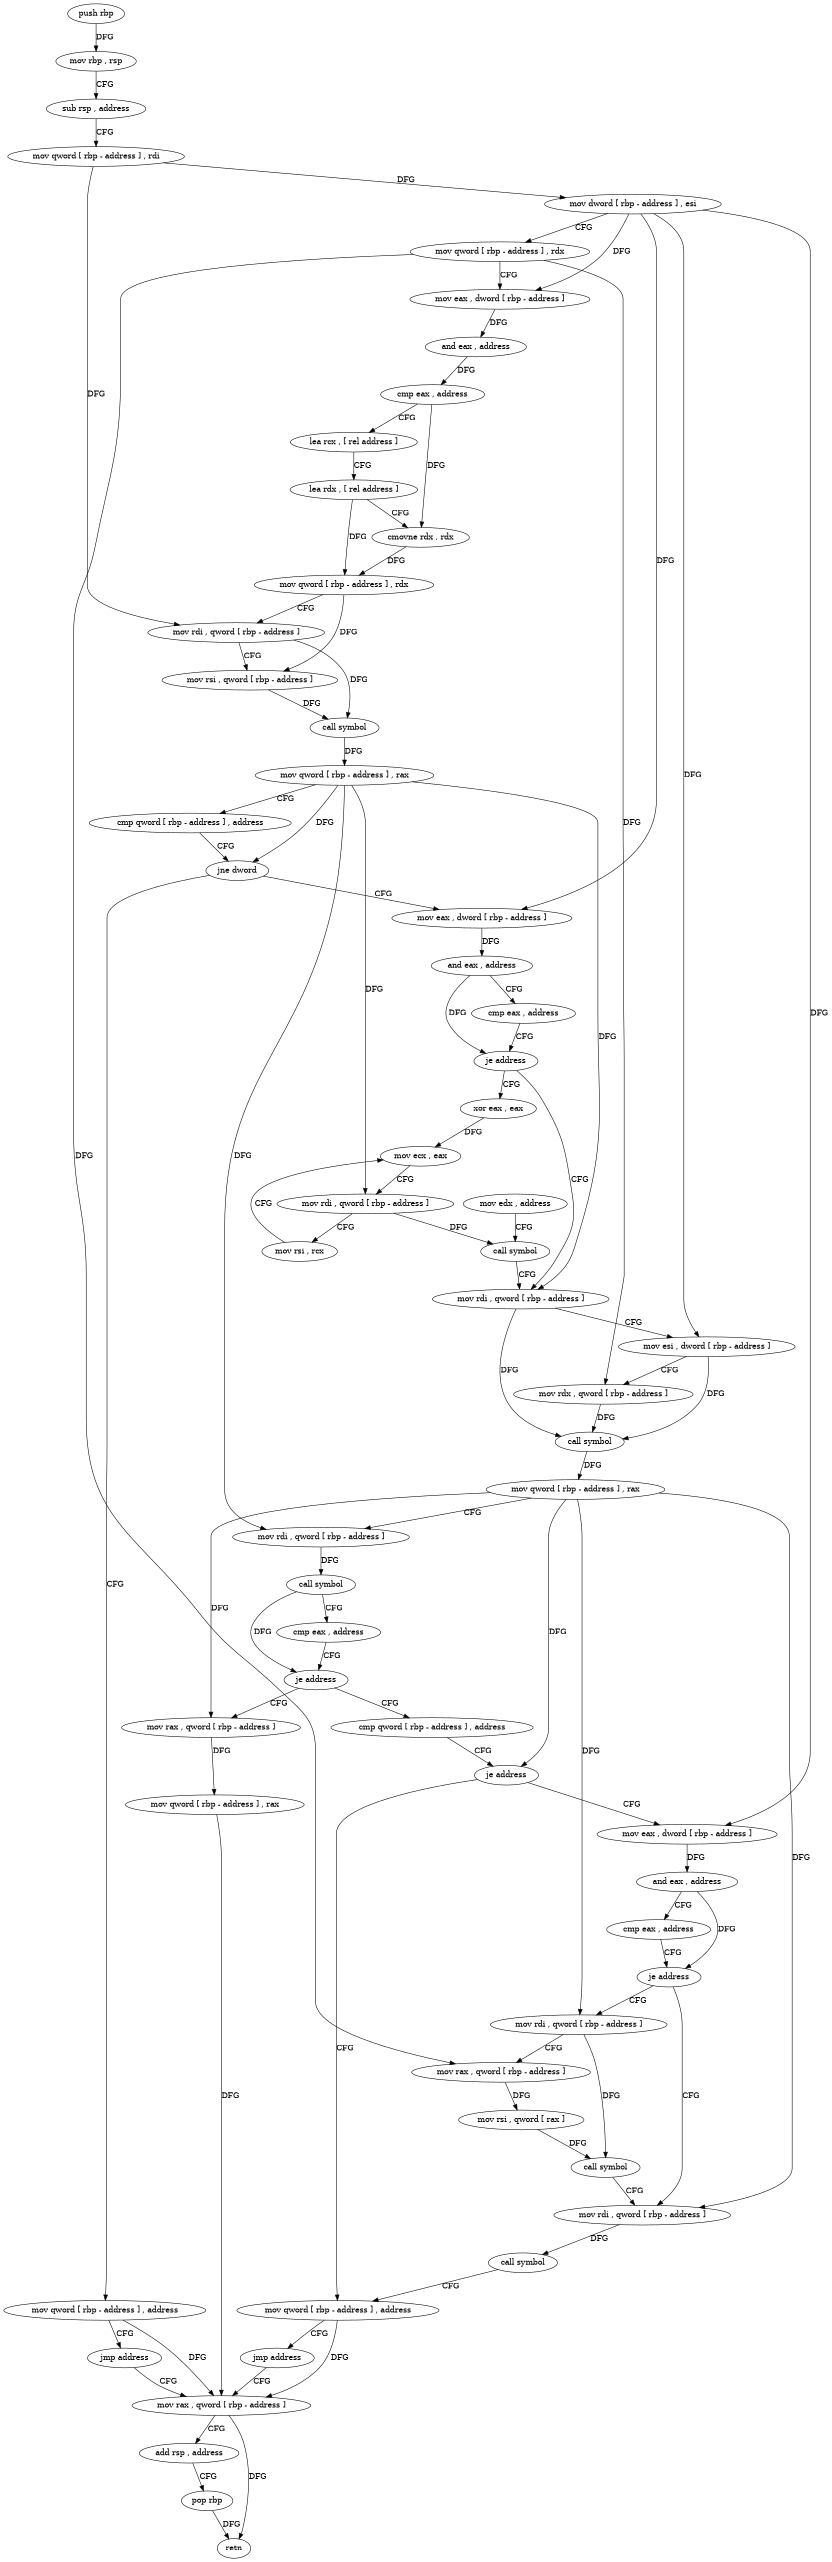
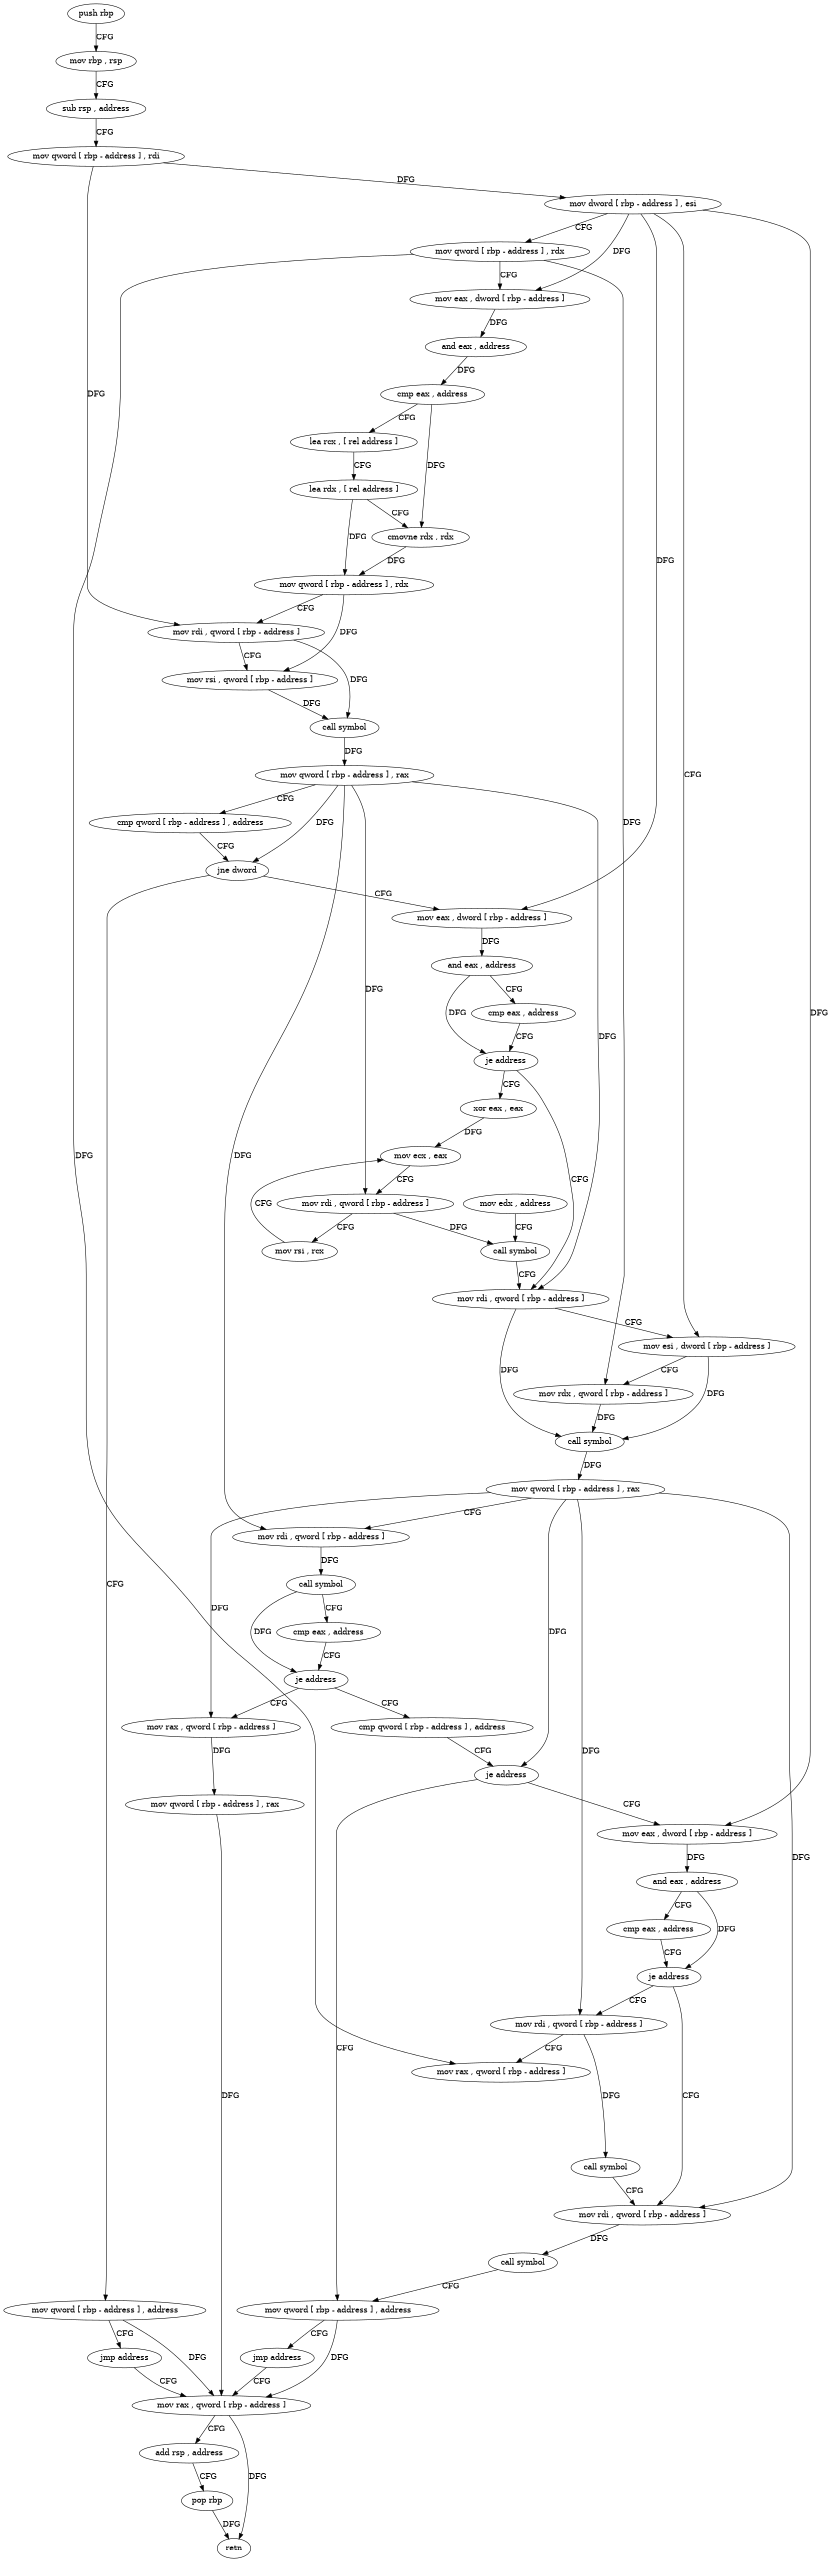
(105, 37) -> (105, 37)
(693, 775) -> (693, 775)
(521, 2120) -> none
